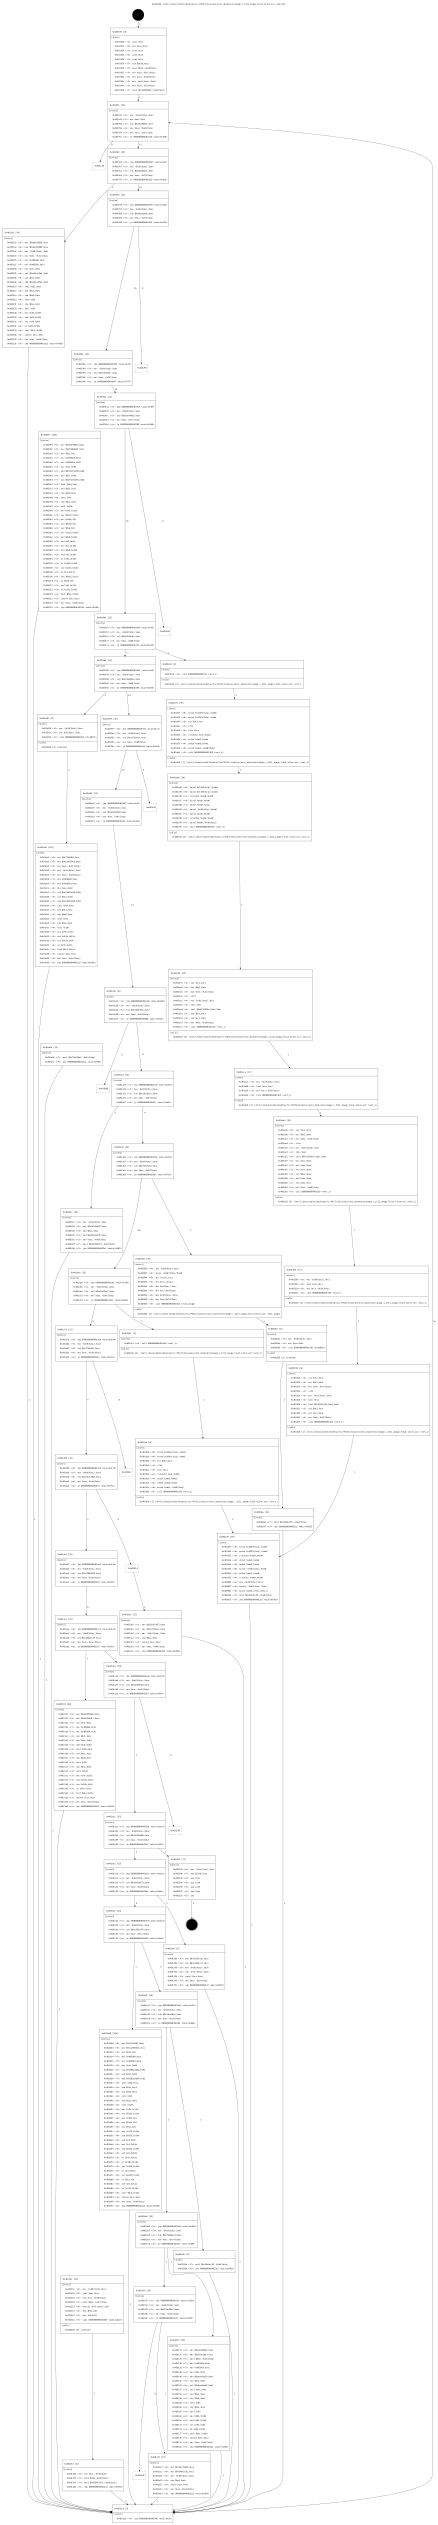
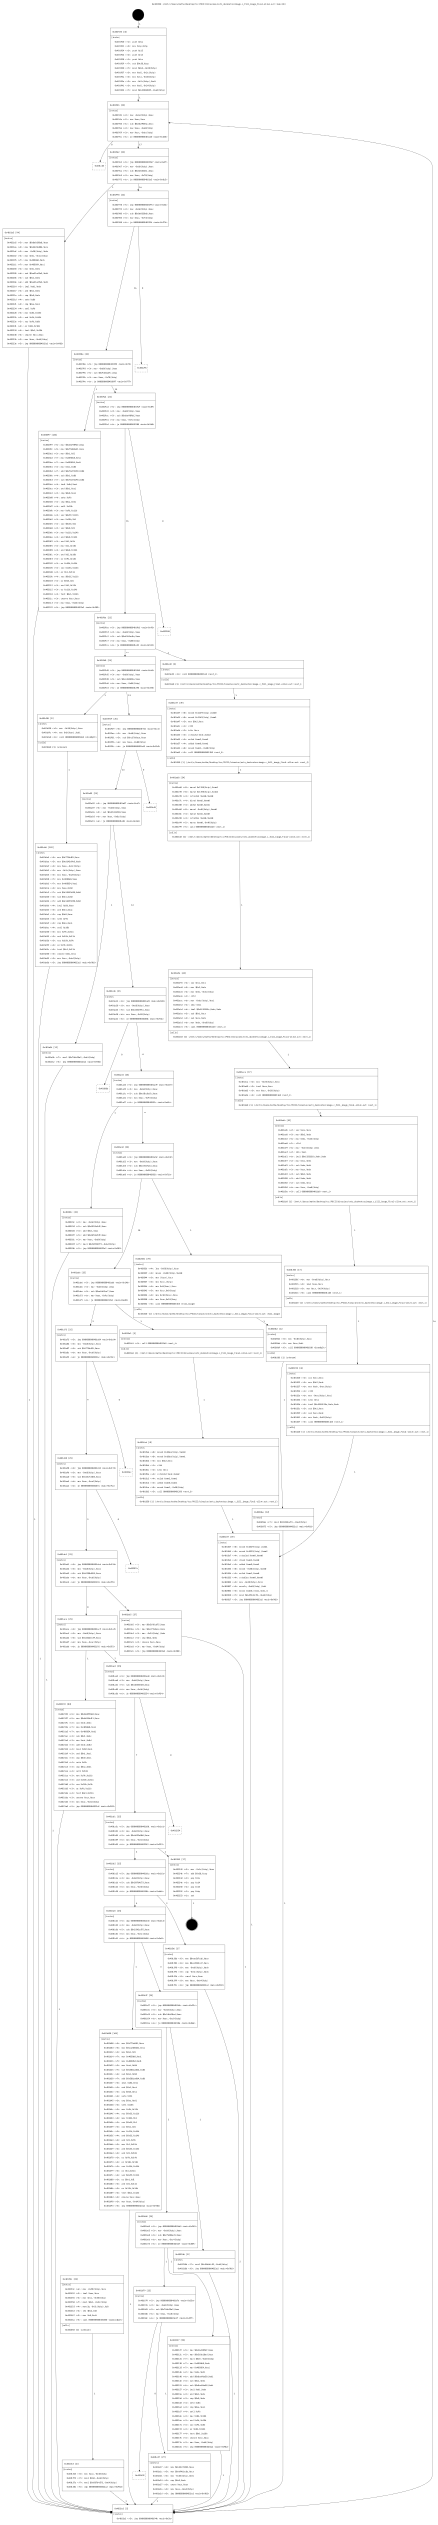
none -> (90, 408)
none -> (102, 935)
(139, 1591) -> (116, 1598)
